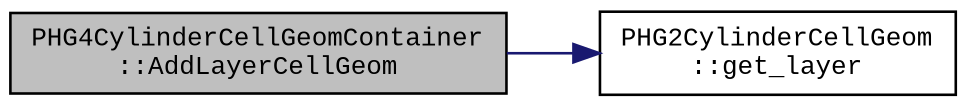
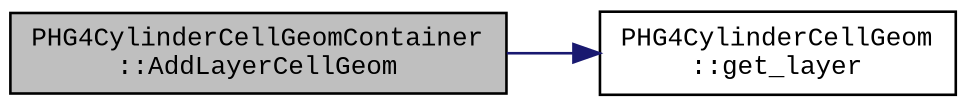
(778, 53) -> (778, 53)
